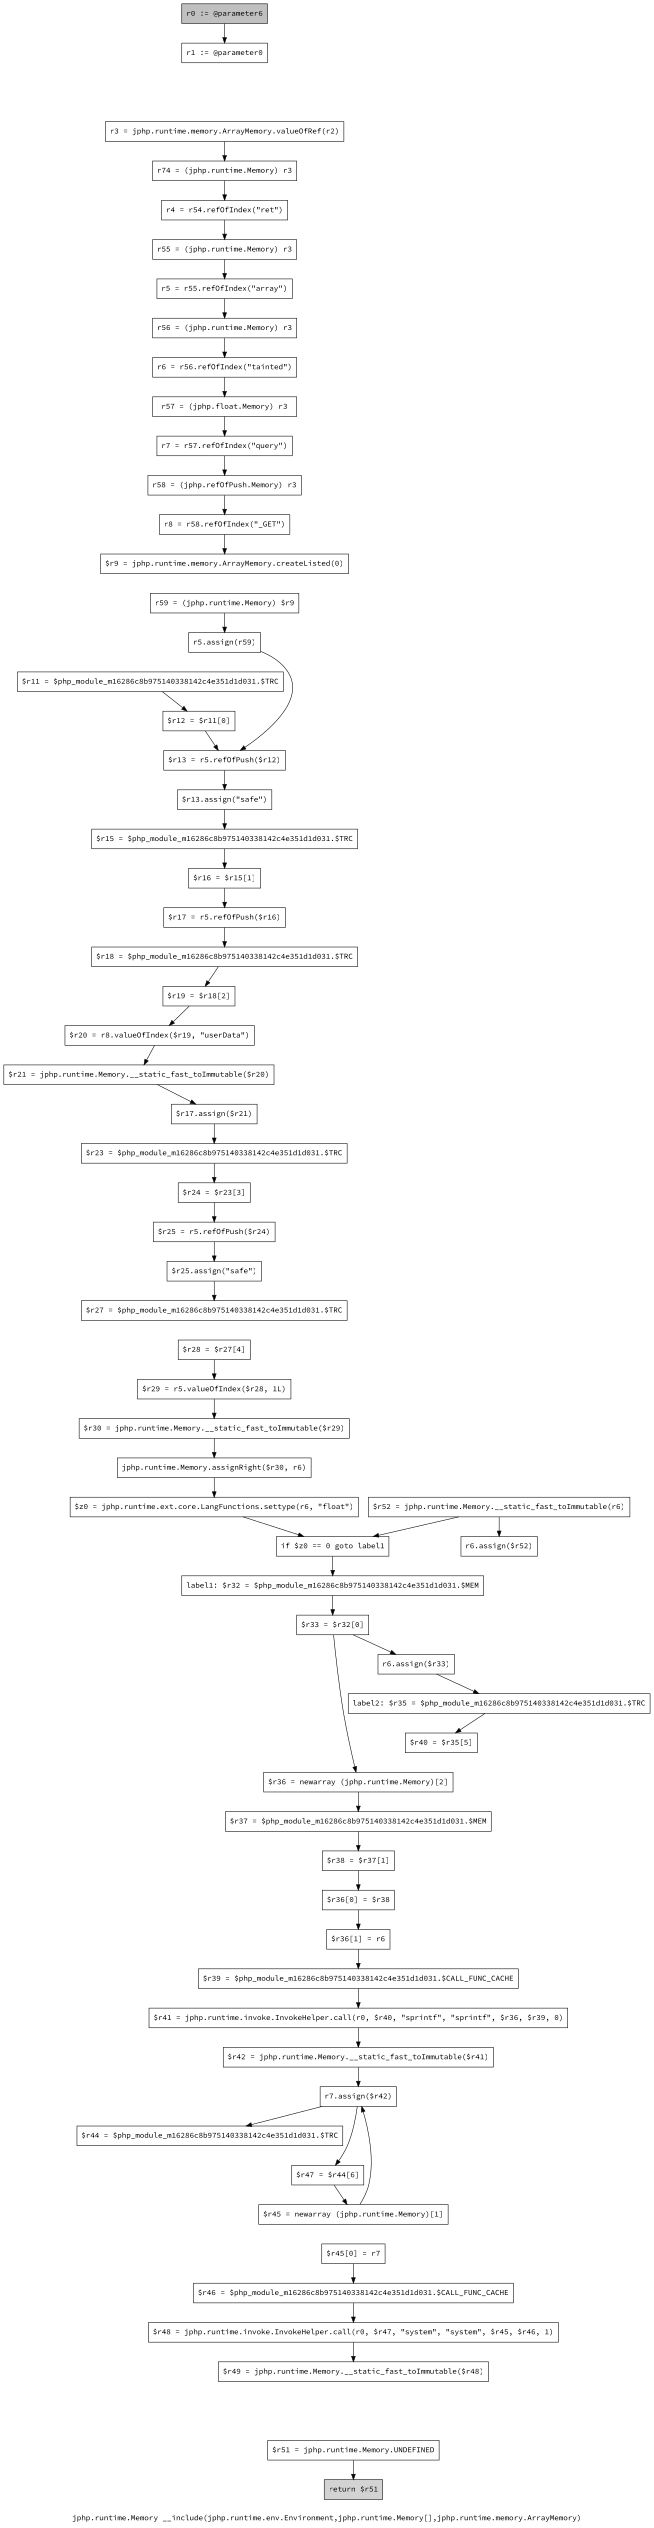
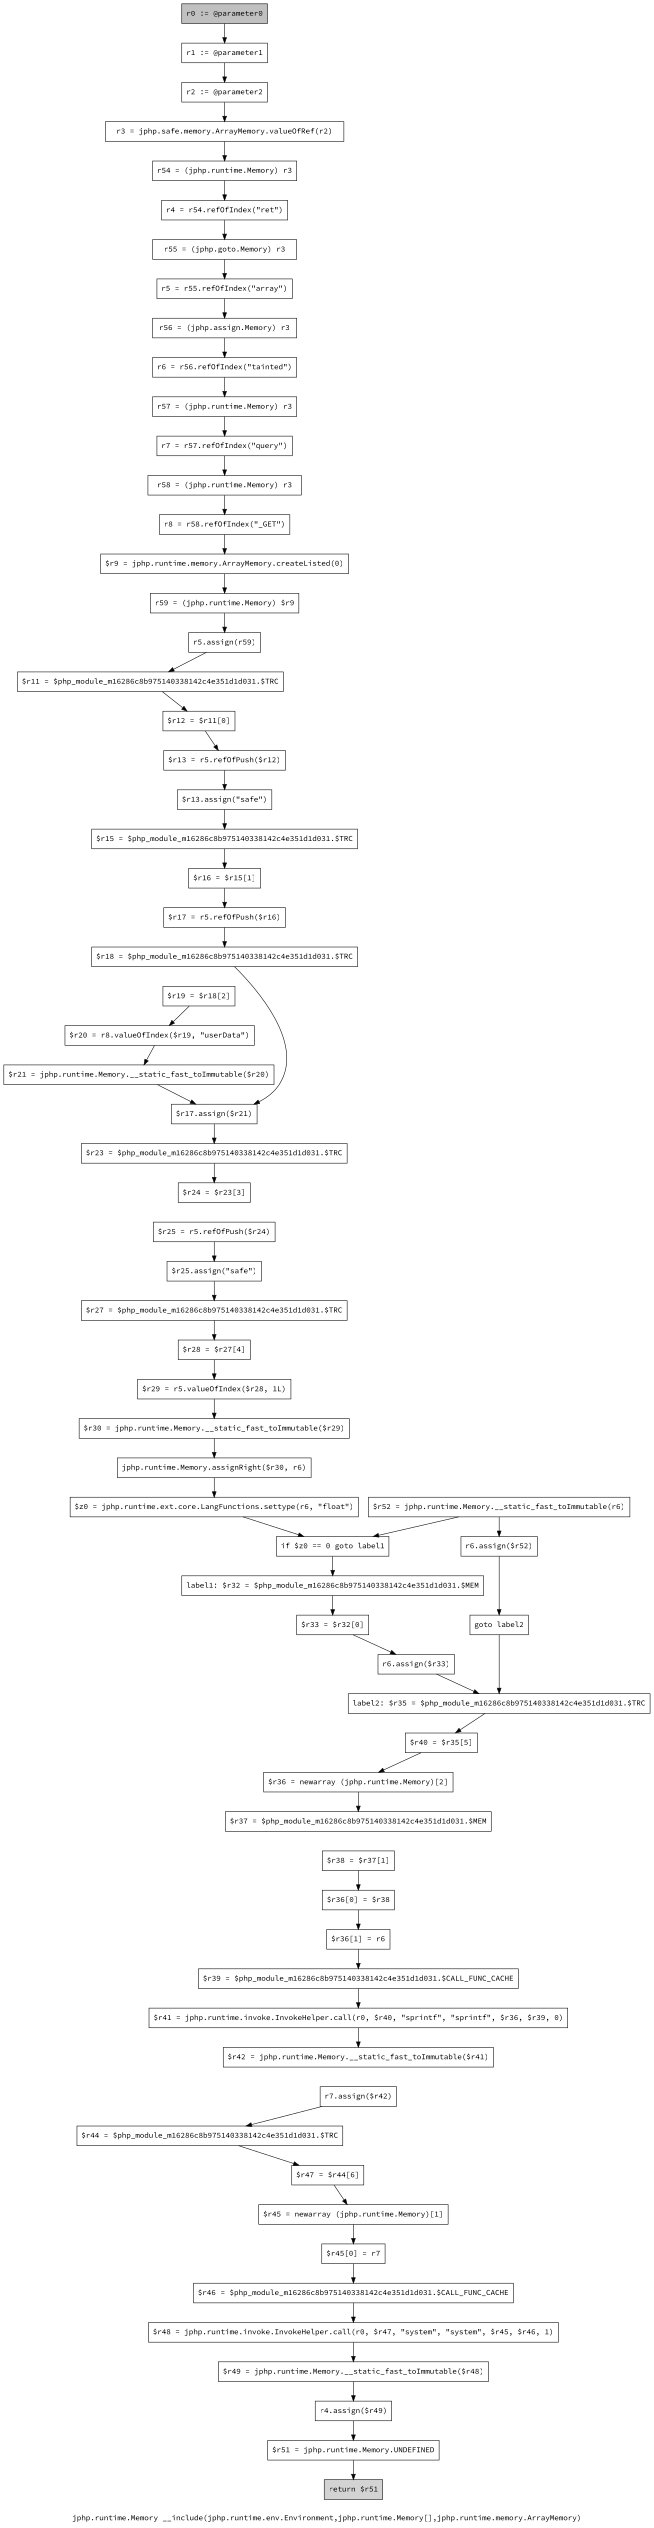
(225, 14) -> (225, 14)
(225, 53) -> (225, 53)
none -> (225, 92)
(225, 132) -> (225, 132)
(225, 171) -> (225, 171)
(225, 249) -> (225, 249)
(225, 328) -> (225, 328)
(225, 407) -> (225, 407)
(225, 485) -> (225, 485)
none -> (225, 581)
(289, 701) -> (190, 661)
(213, 974) -> (281, 1032)
(214, 1210) -> none
none -> (214, 1328)
none -> (499, 1625)
(342, 1701) -> (402, 1761)
(358, 1838) -> none
(358, 2074) -> none
(351, 2135) -> (266, 2155)
(371, 2159) -> (353, 2231)
none -> (353, 2411)
